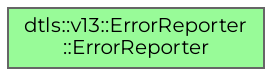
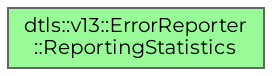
(136, 38) -> (136, 38)
